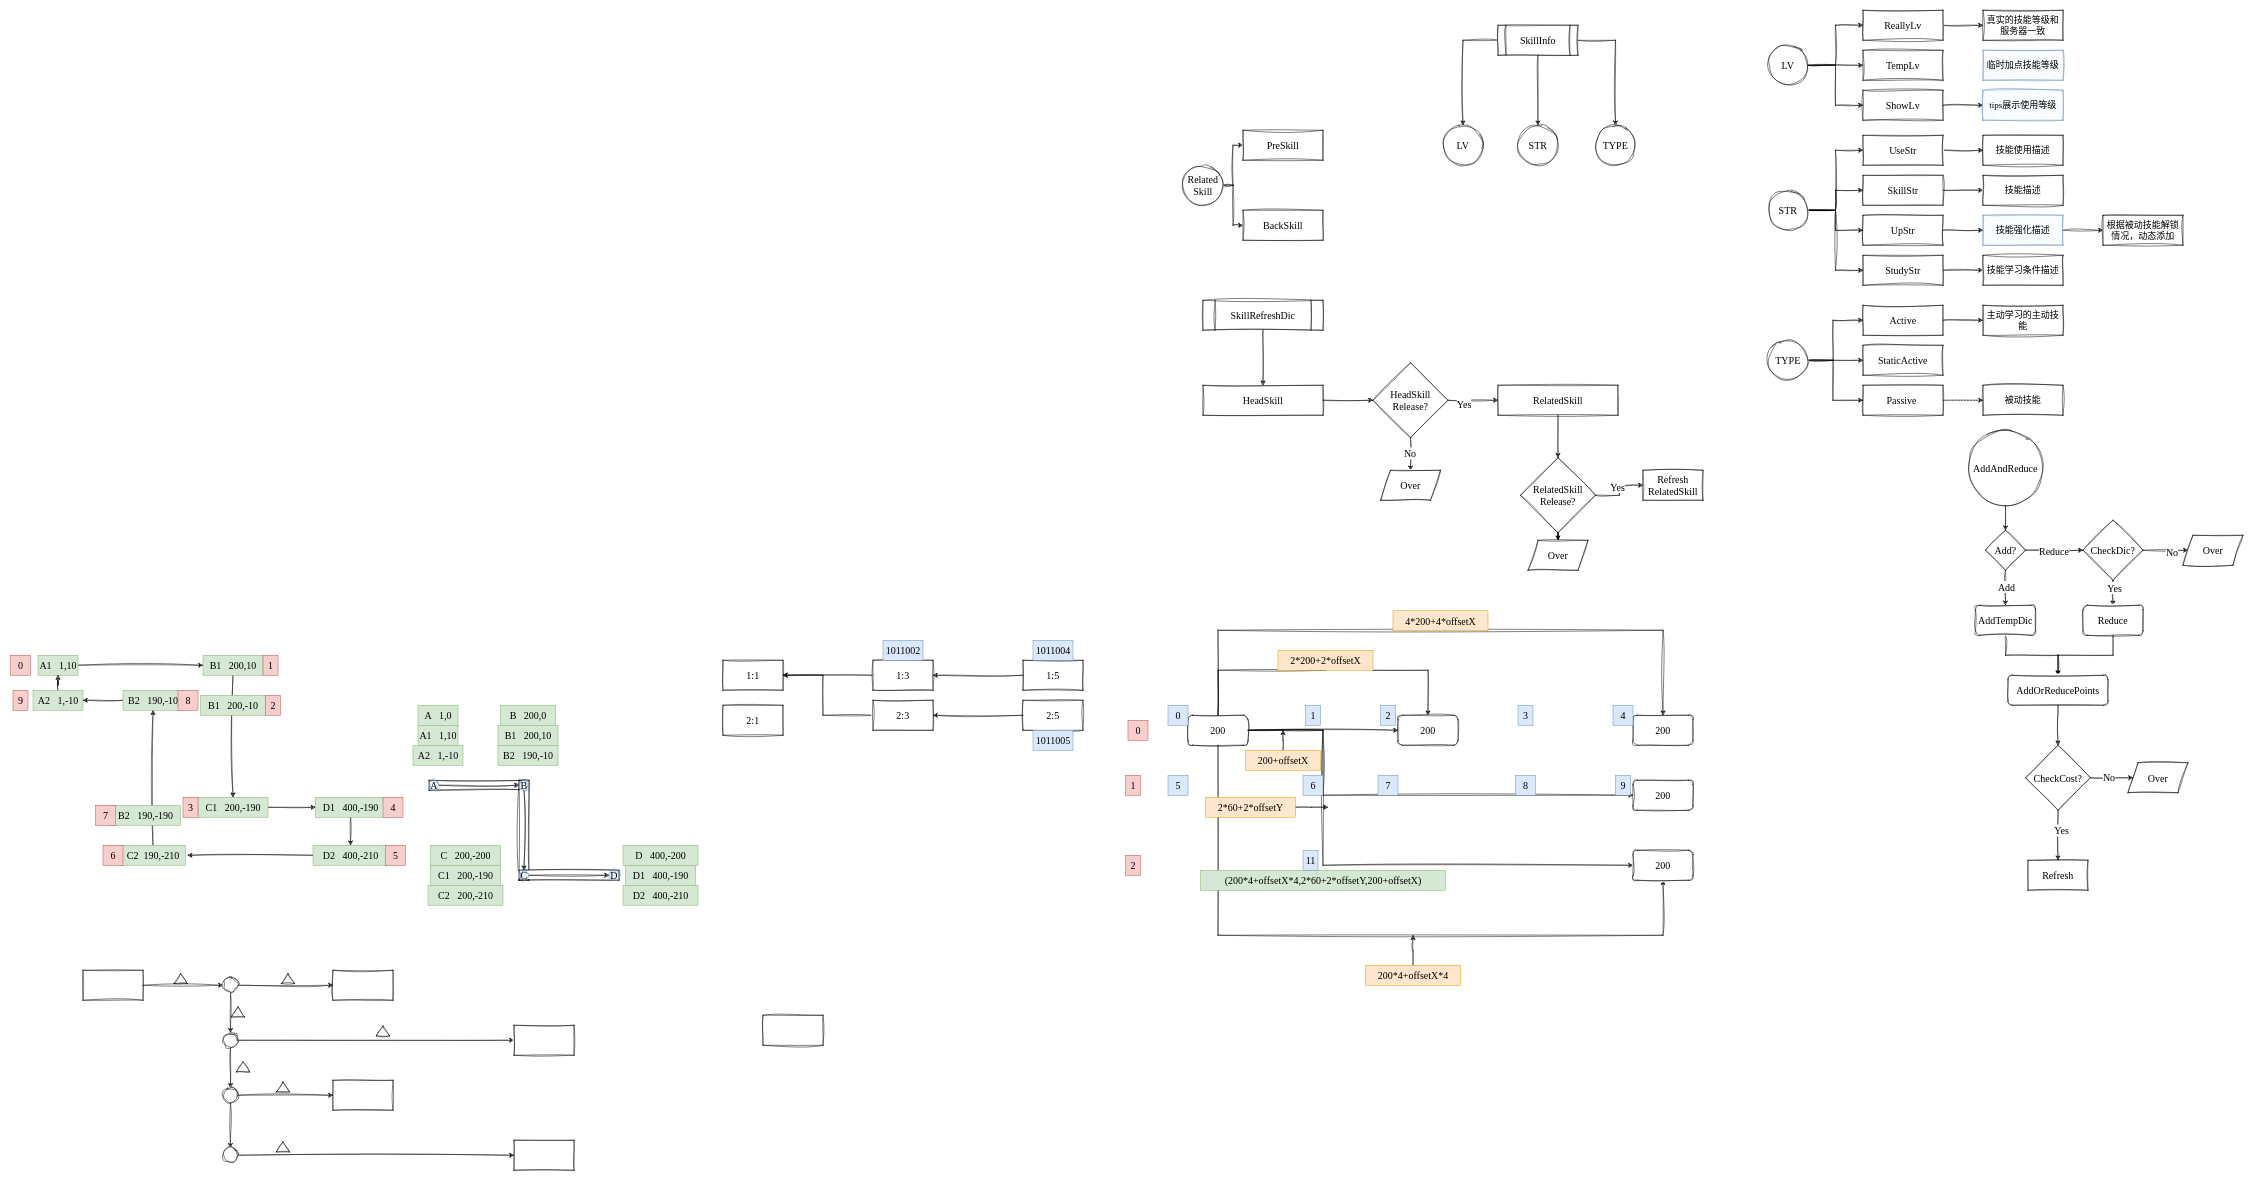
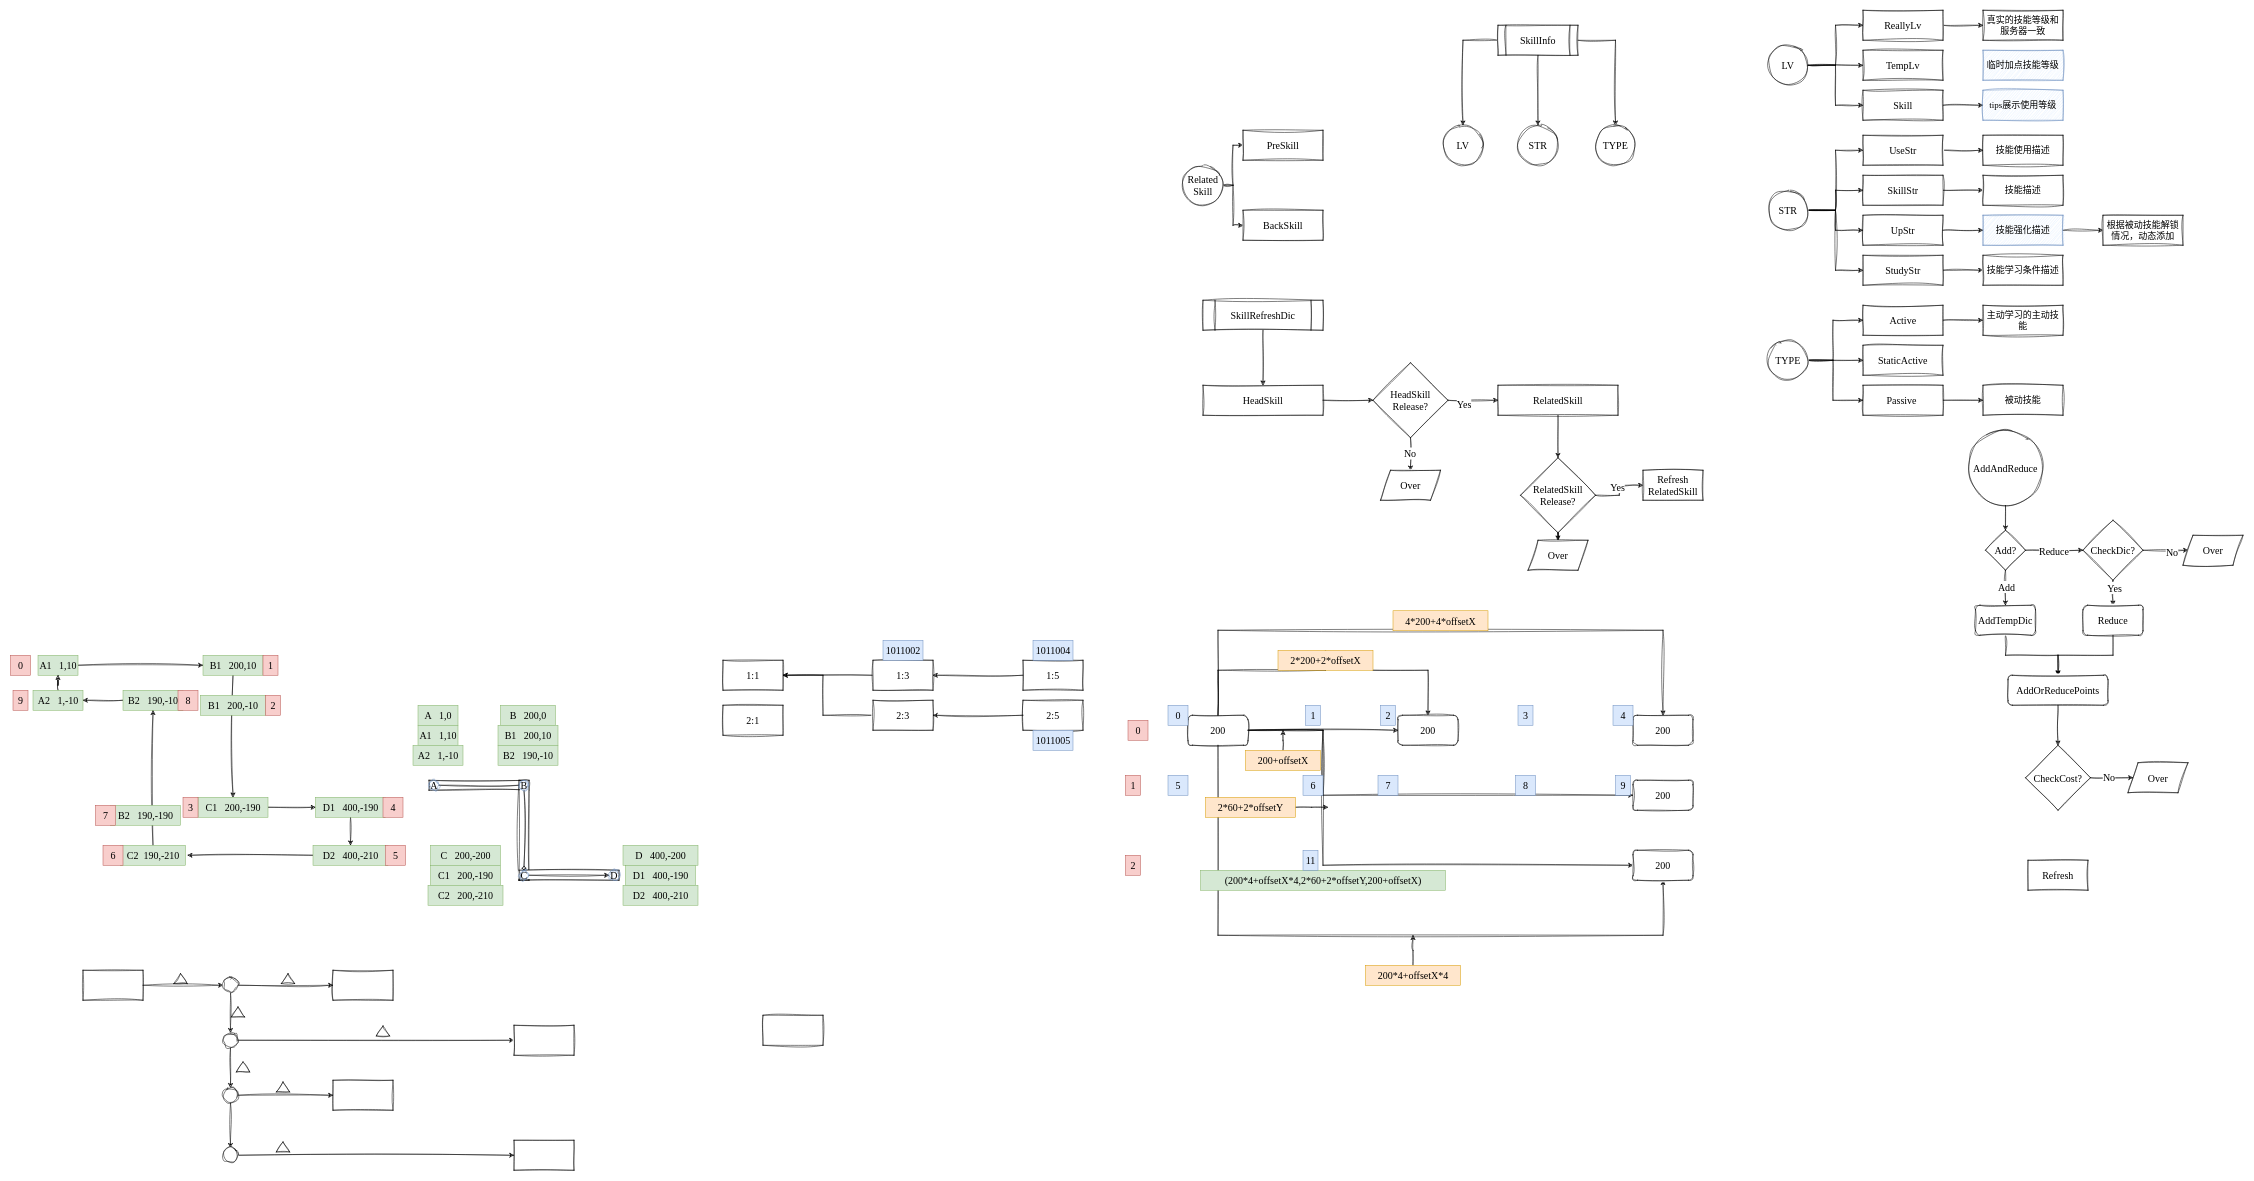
(1903, 105) -> (1903, 105)
(1962, 400) -> (1962, 400)
(514, 785) -> (514, 785)
(2058, 835) -> none
(524, 865) -> (524, 865)
